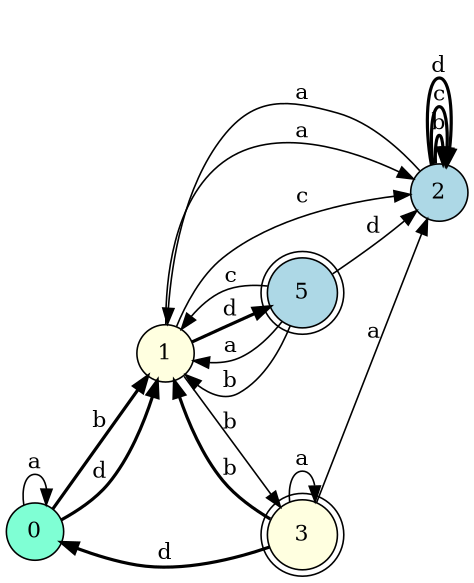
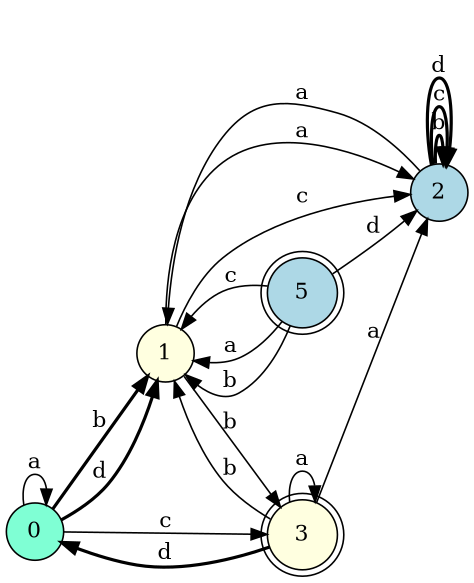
(223, 328) -> none
(213, 467) -> (213, 467)
none -> (157, 533)
